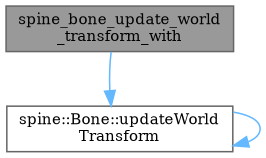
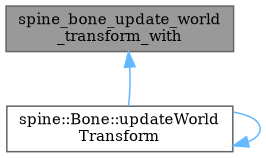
(110, 71) -> (130, 86)
